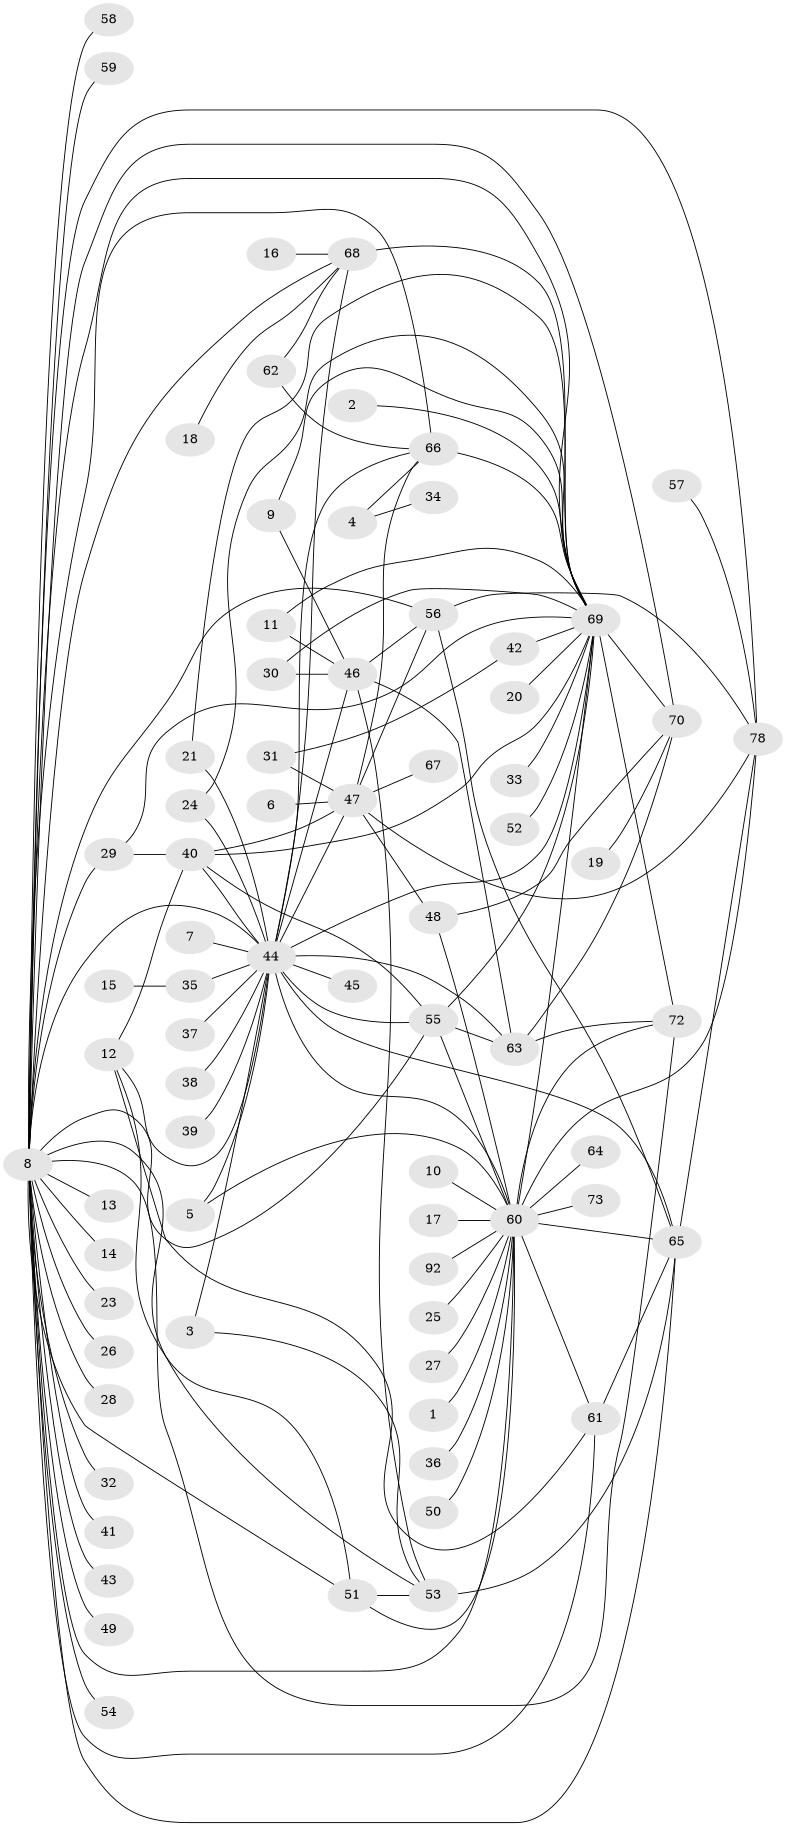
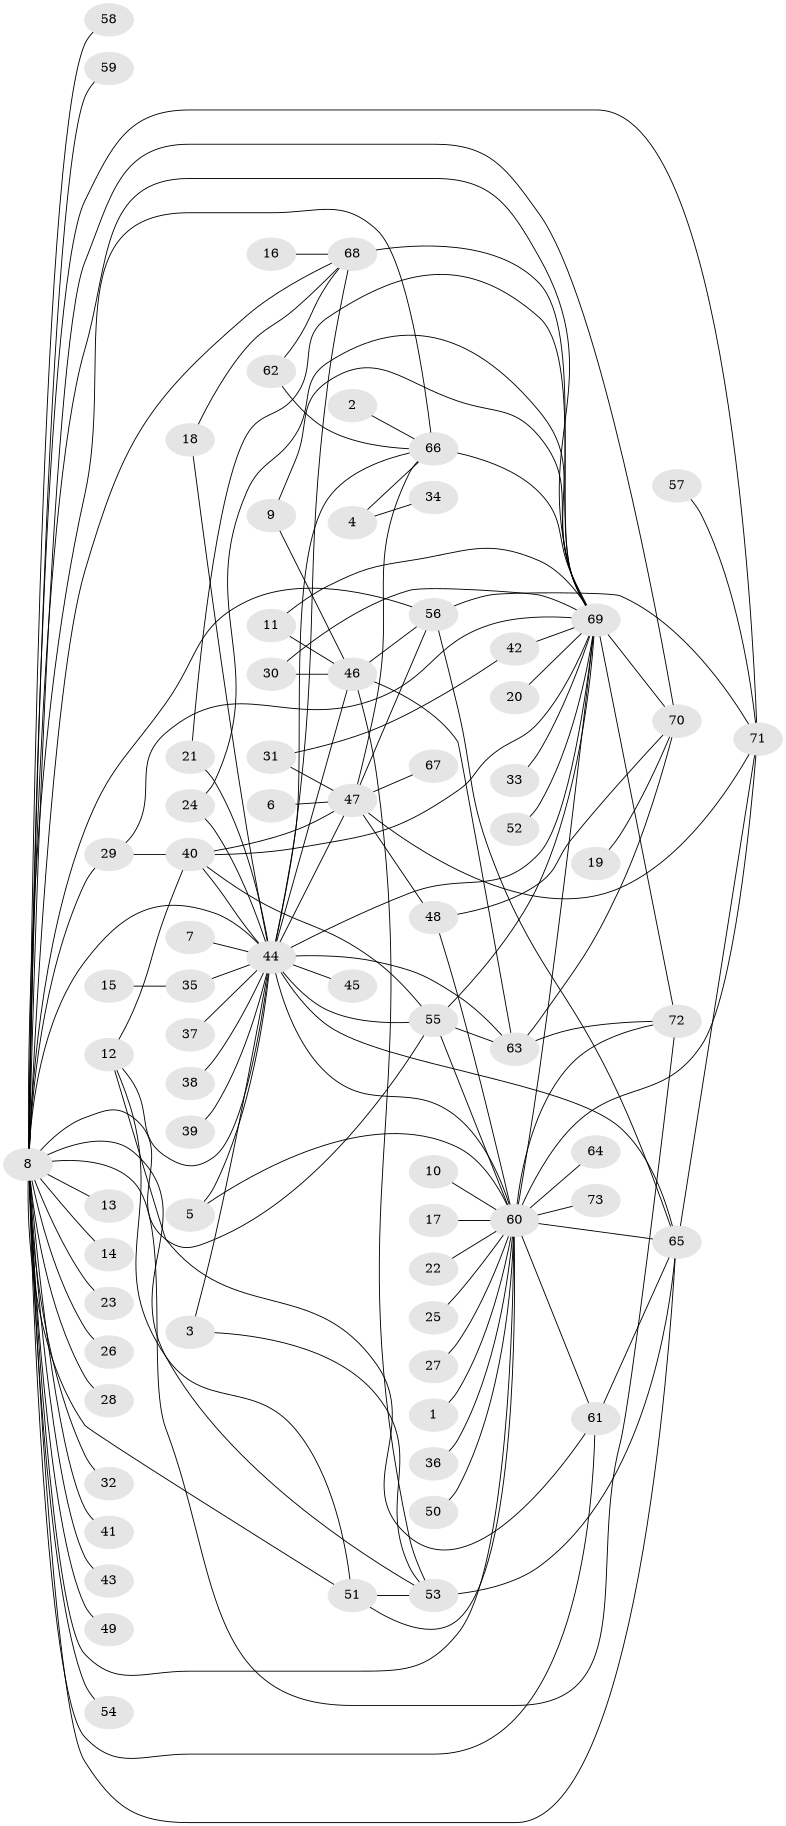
(529, 456) -> (393, 427)
none -> (227, 699)
(758, 739) -> (758, 739)
(434, 1269) -> (434, 1269)
